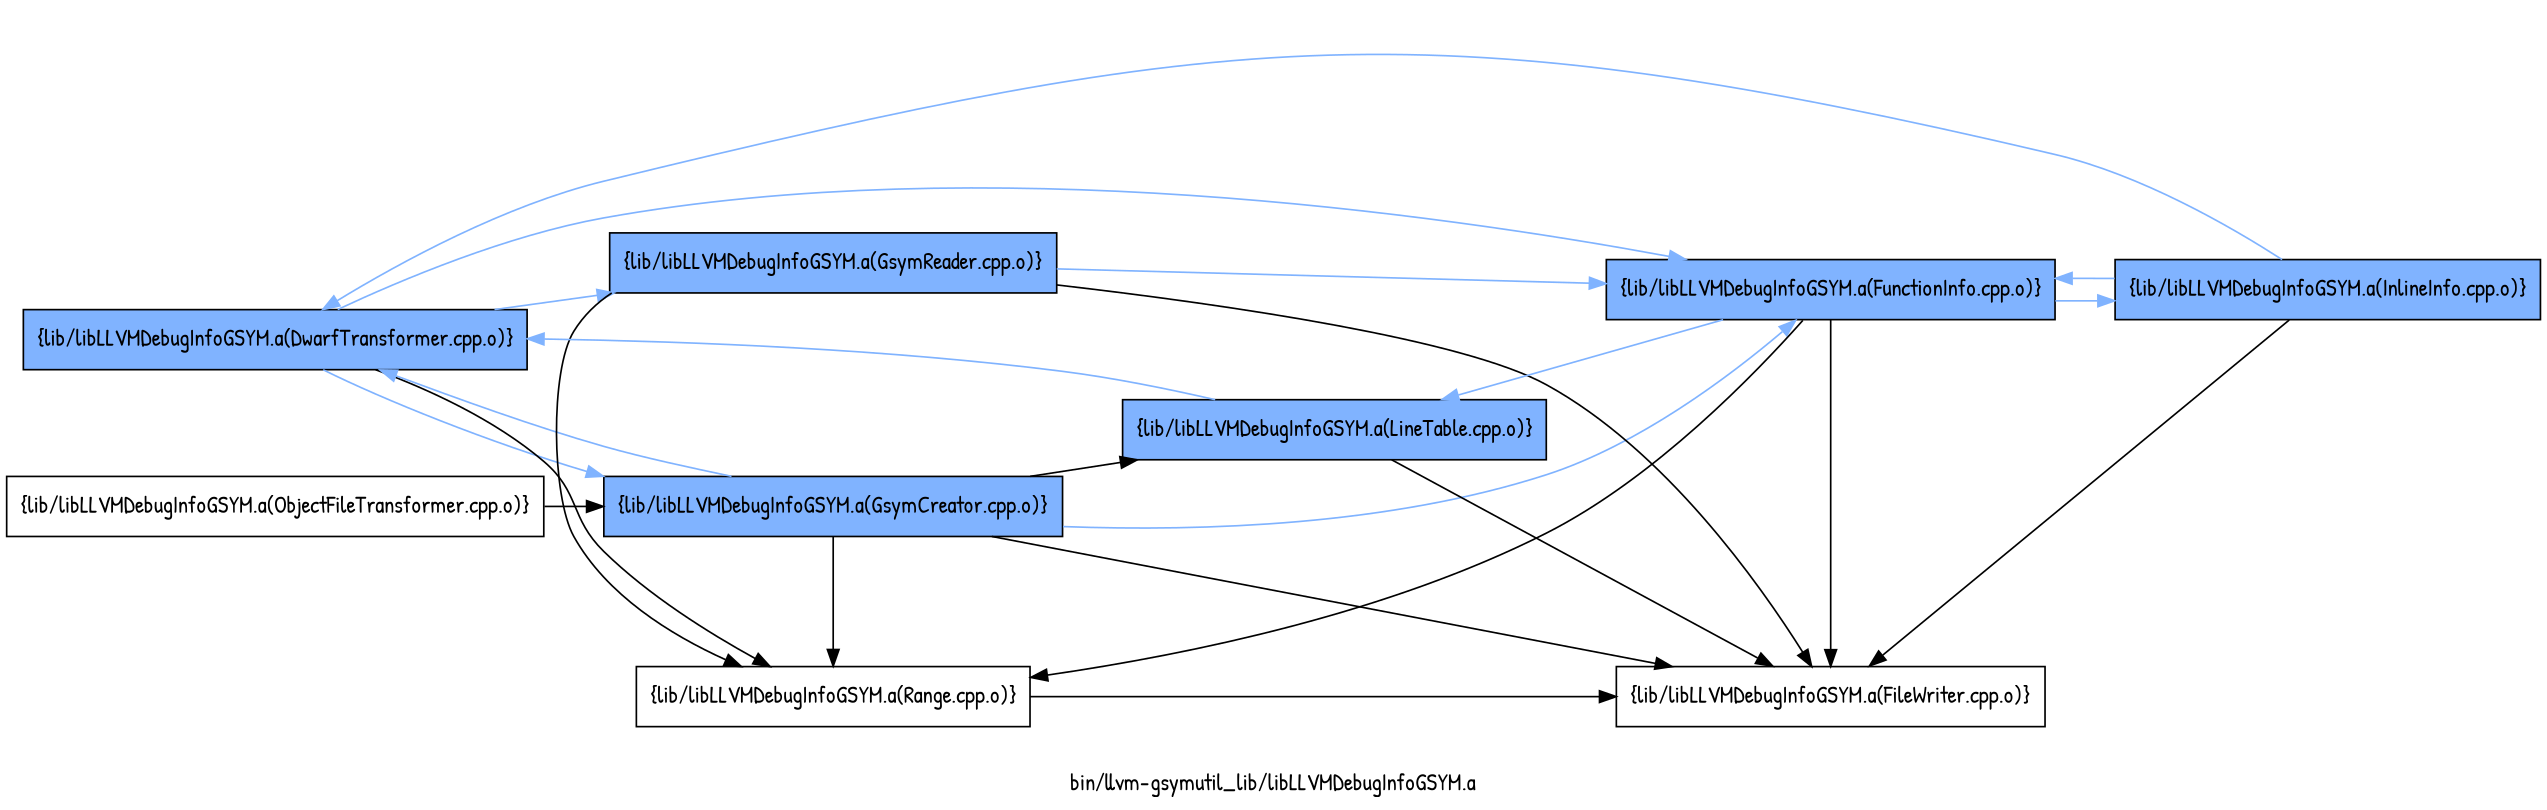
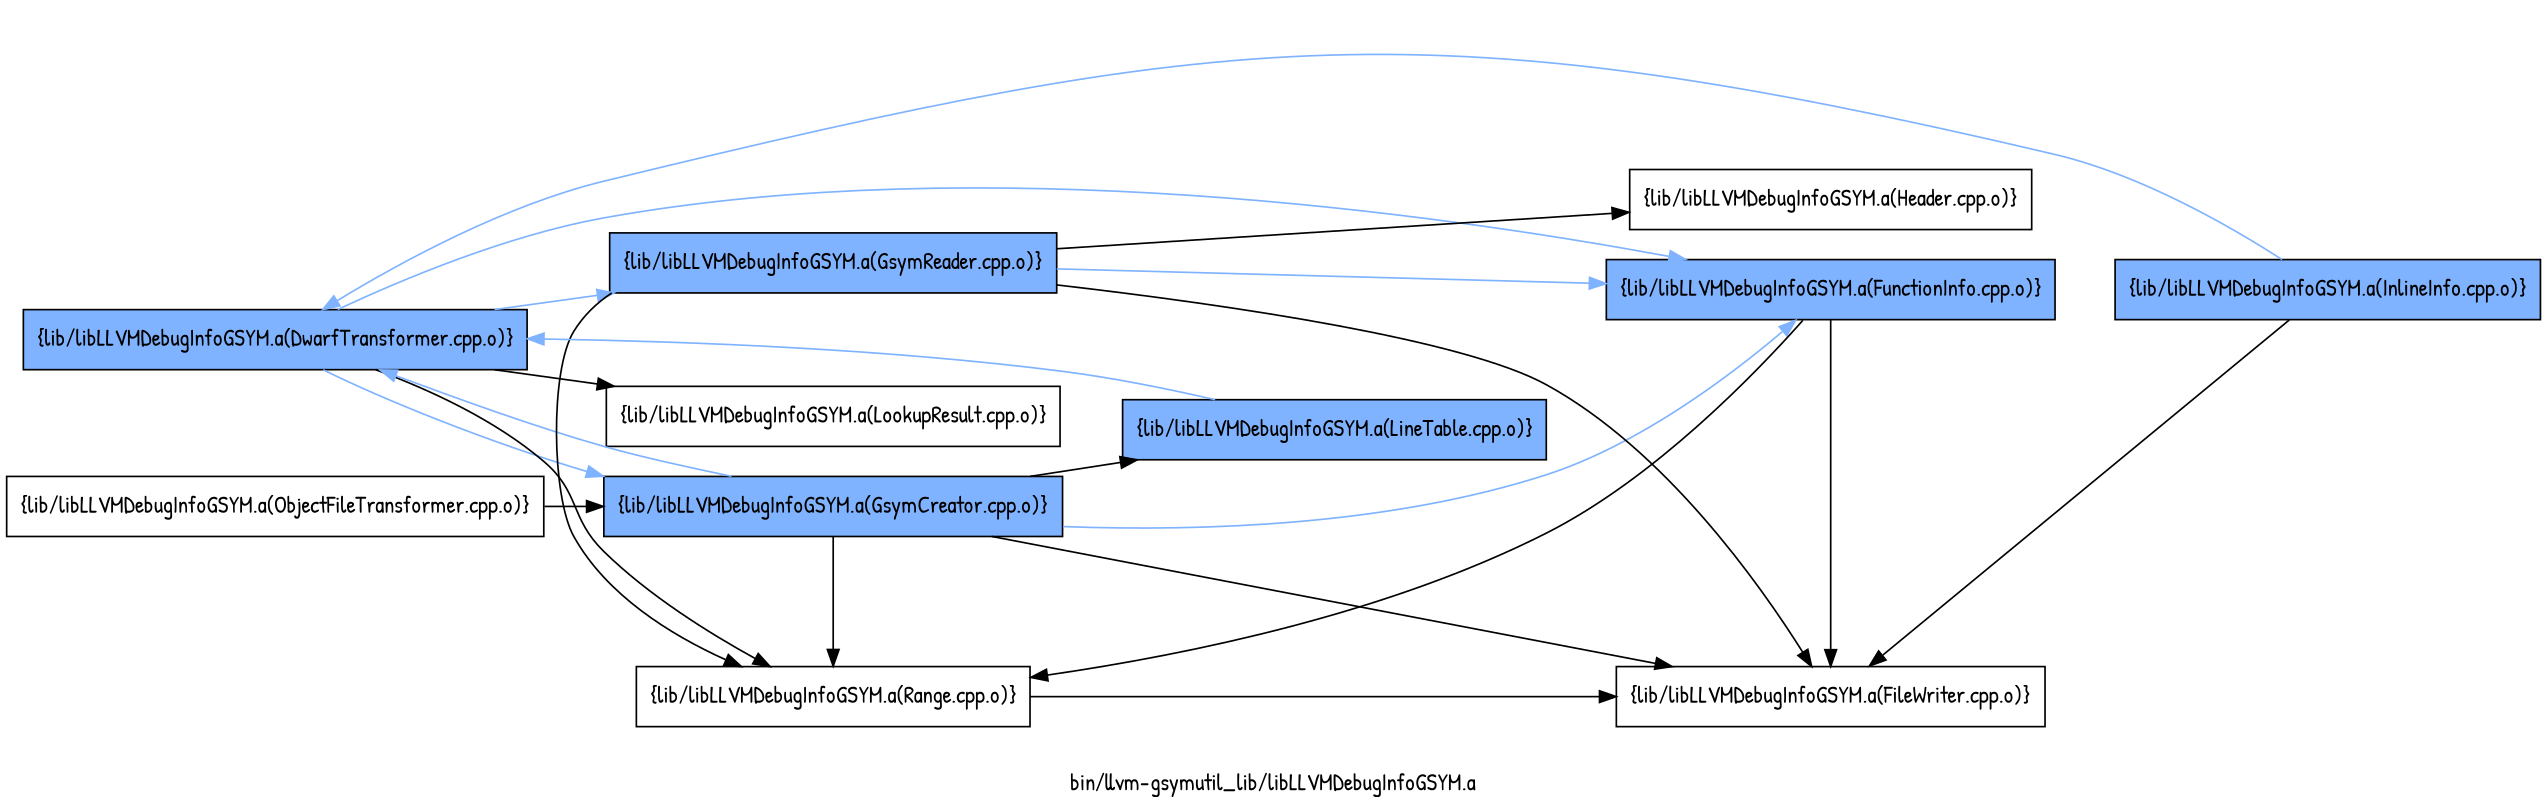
none -> (1831, 200)
(2094, 278) -> none
(2076, 301) -> none
(1591, 357) -> none
none -> (833, 416)
(1575, 559) -> none
